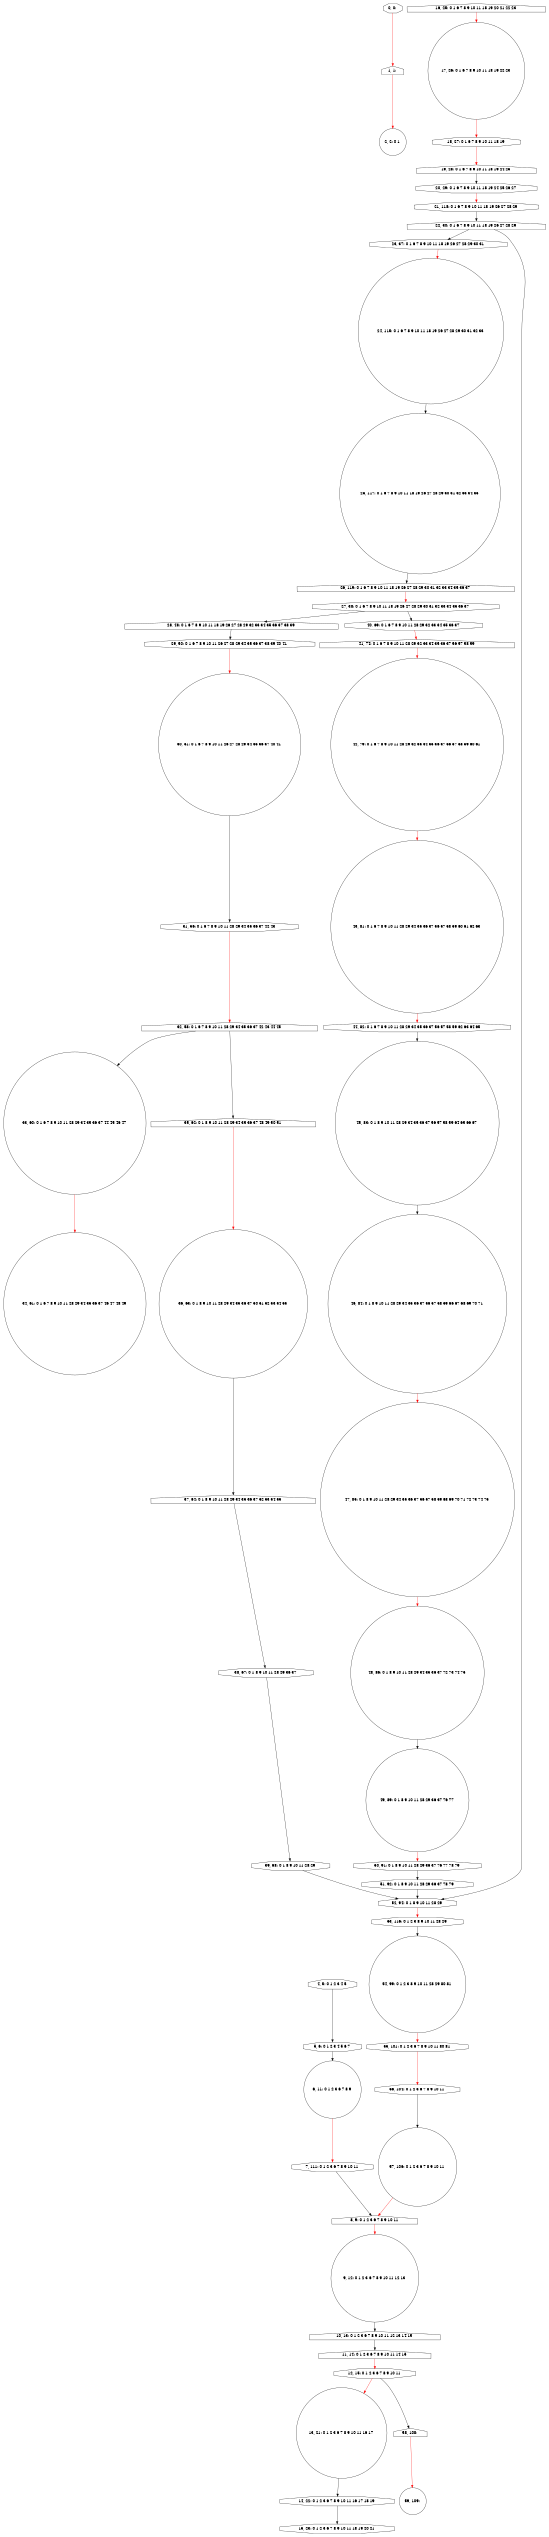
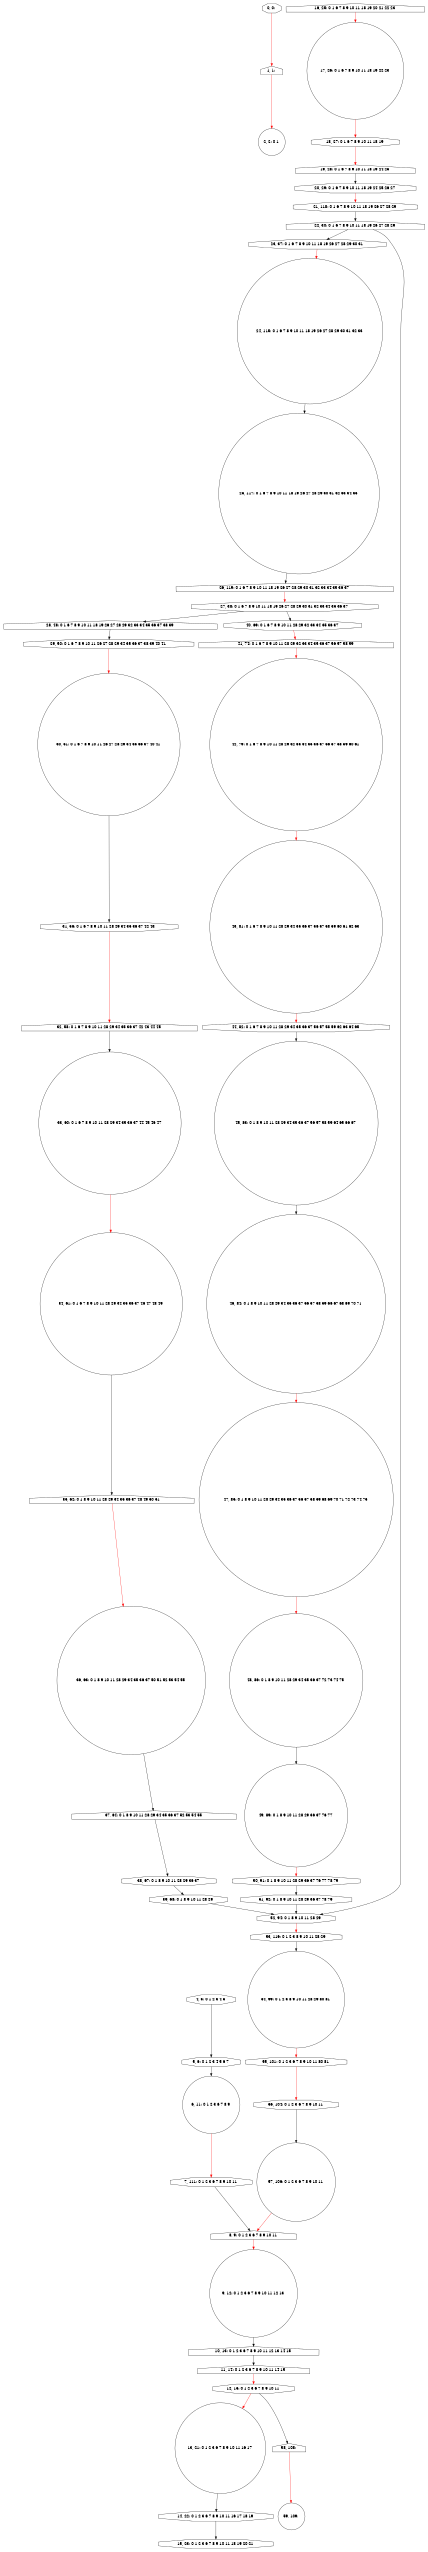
(231, 1073) -> (112, 1434)
